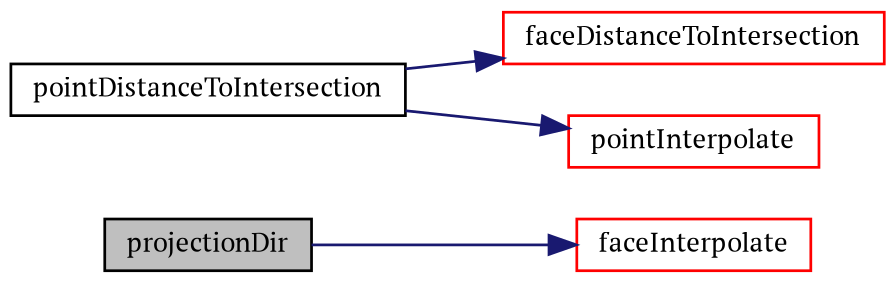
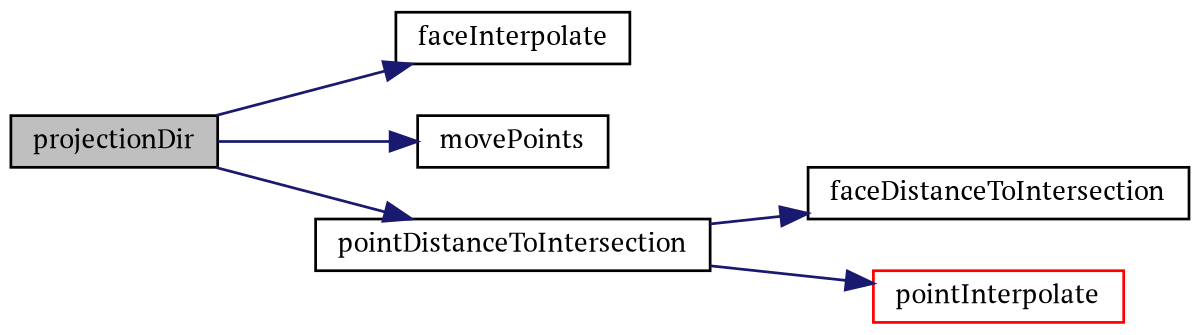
(694, 38) -> (999, 193)
none -> (513, 141)
none -> (301, 190)
(694, 245) -> (513, 38)
